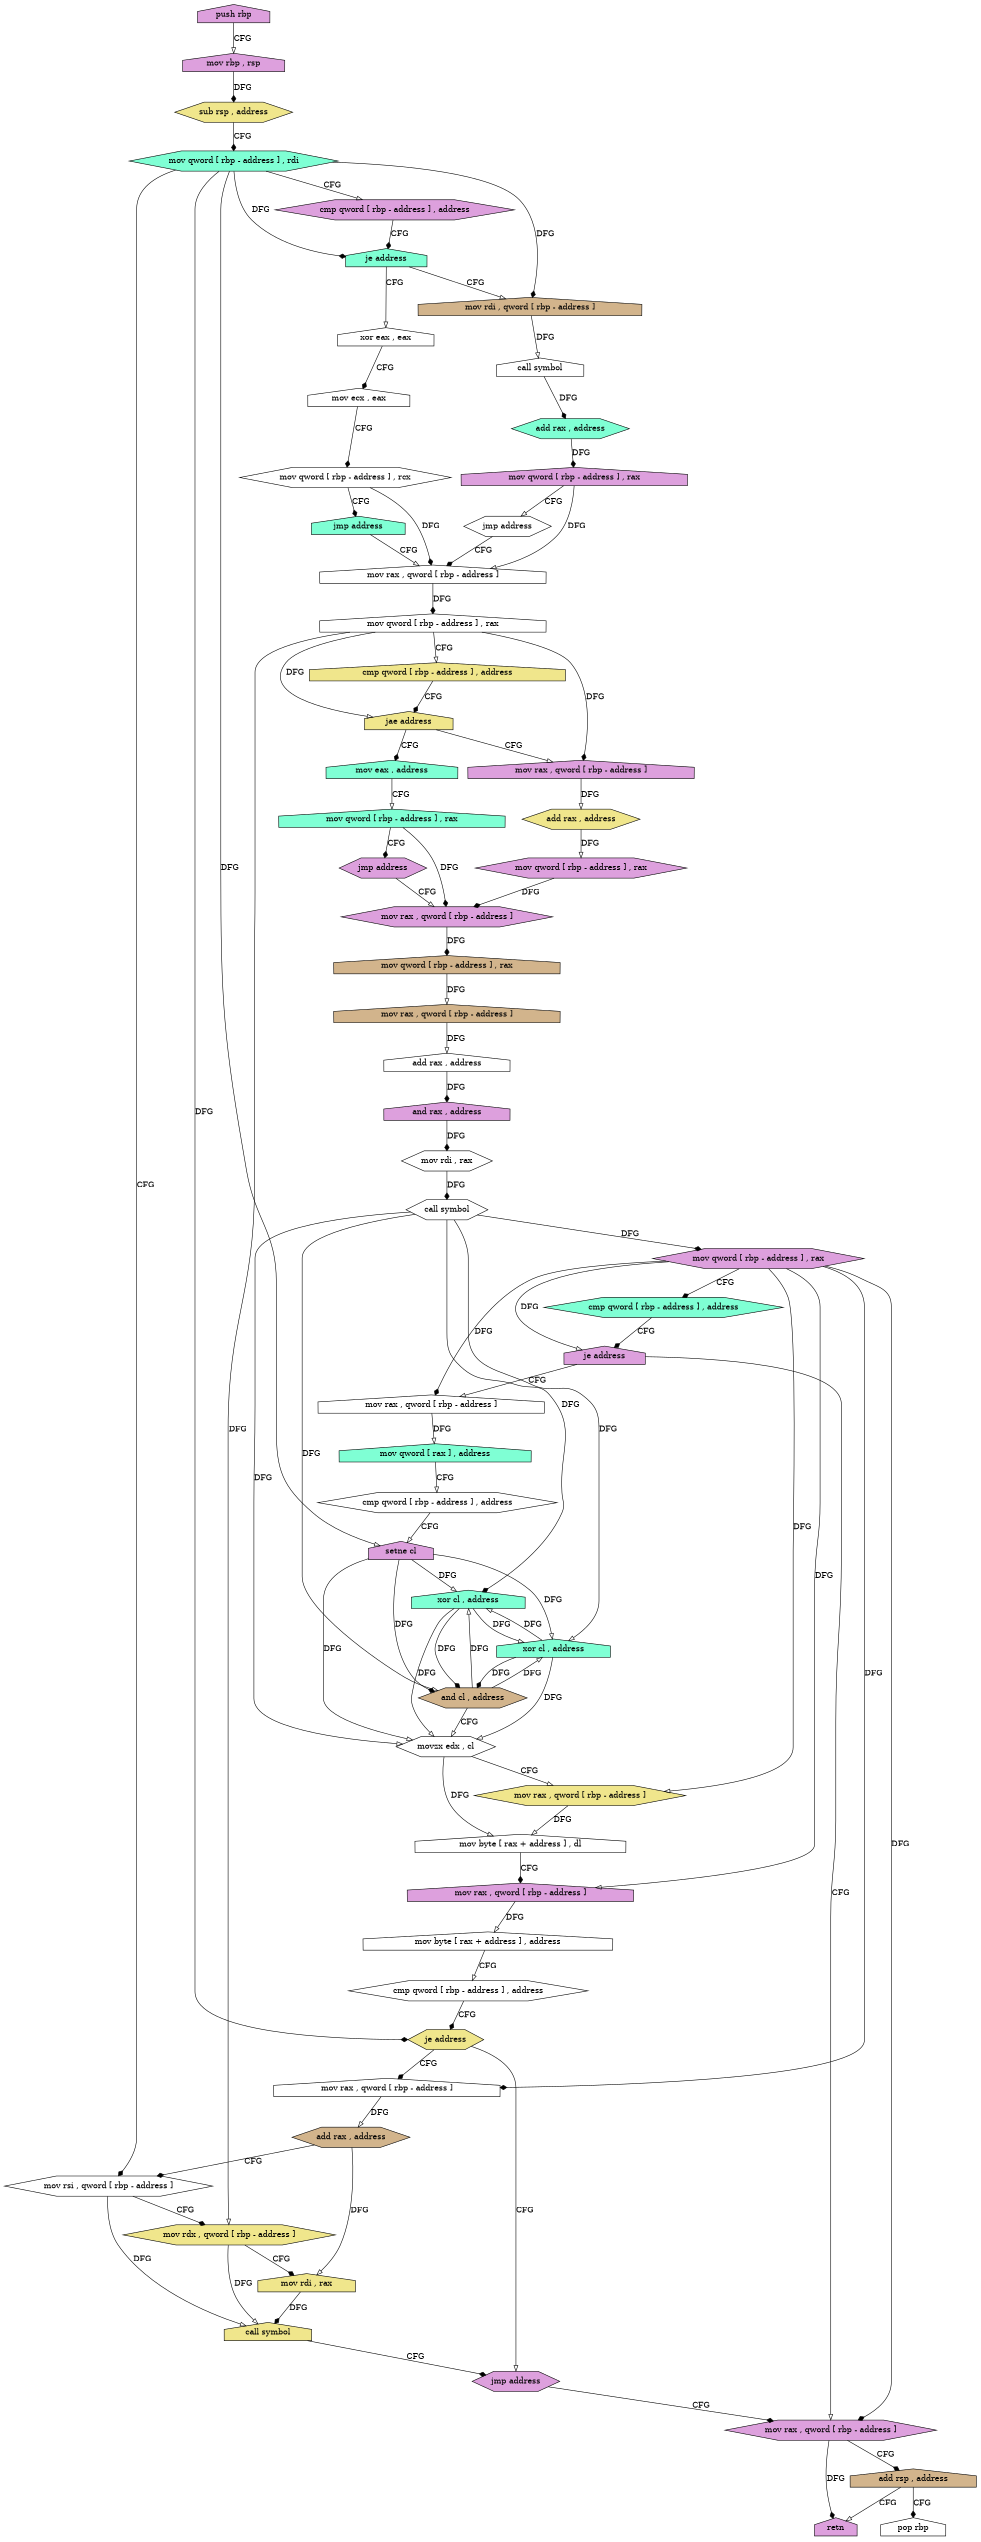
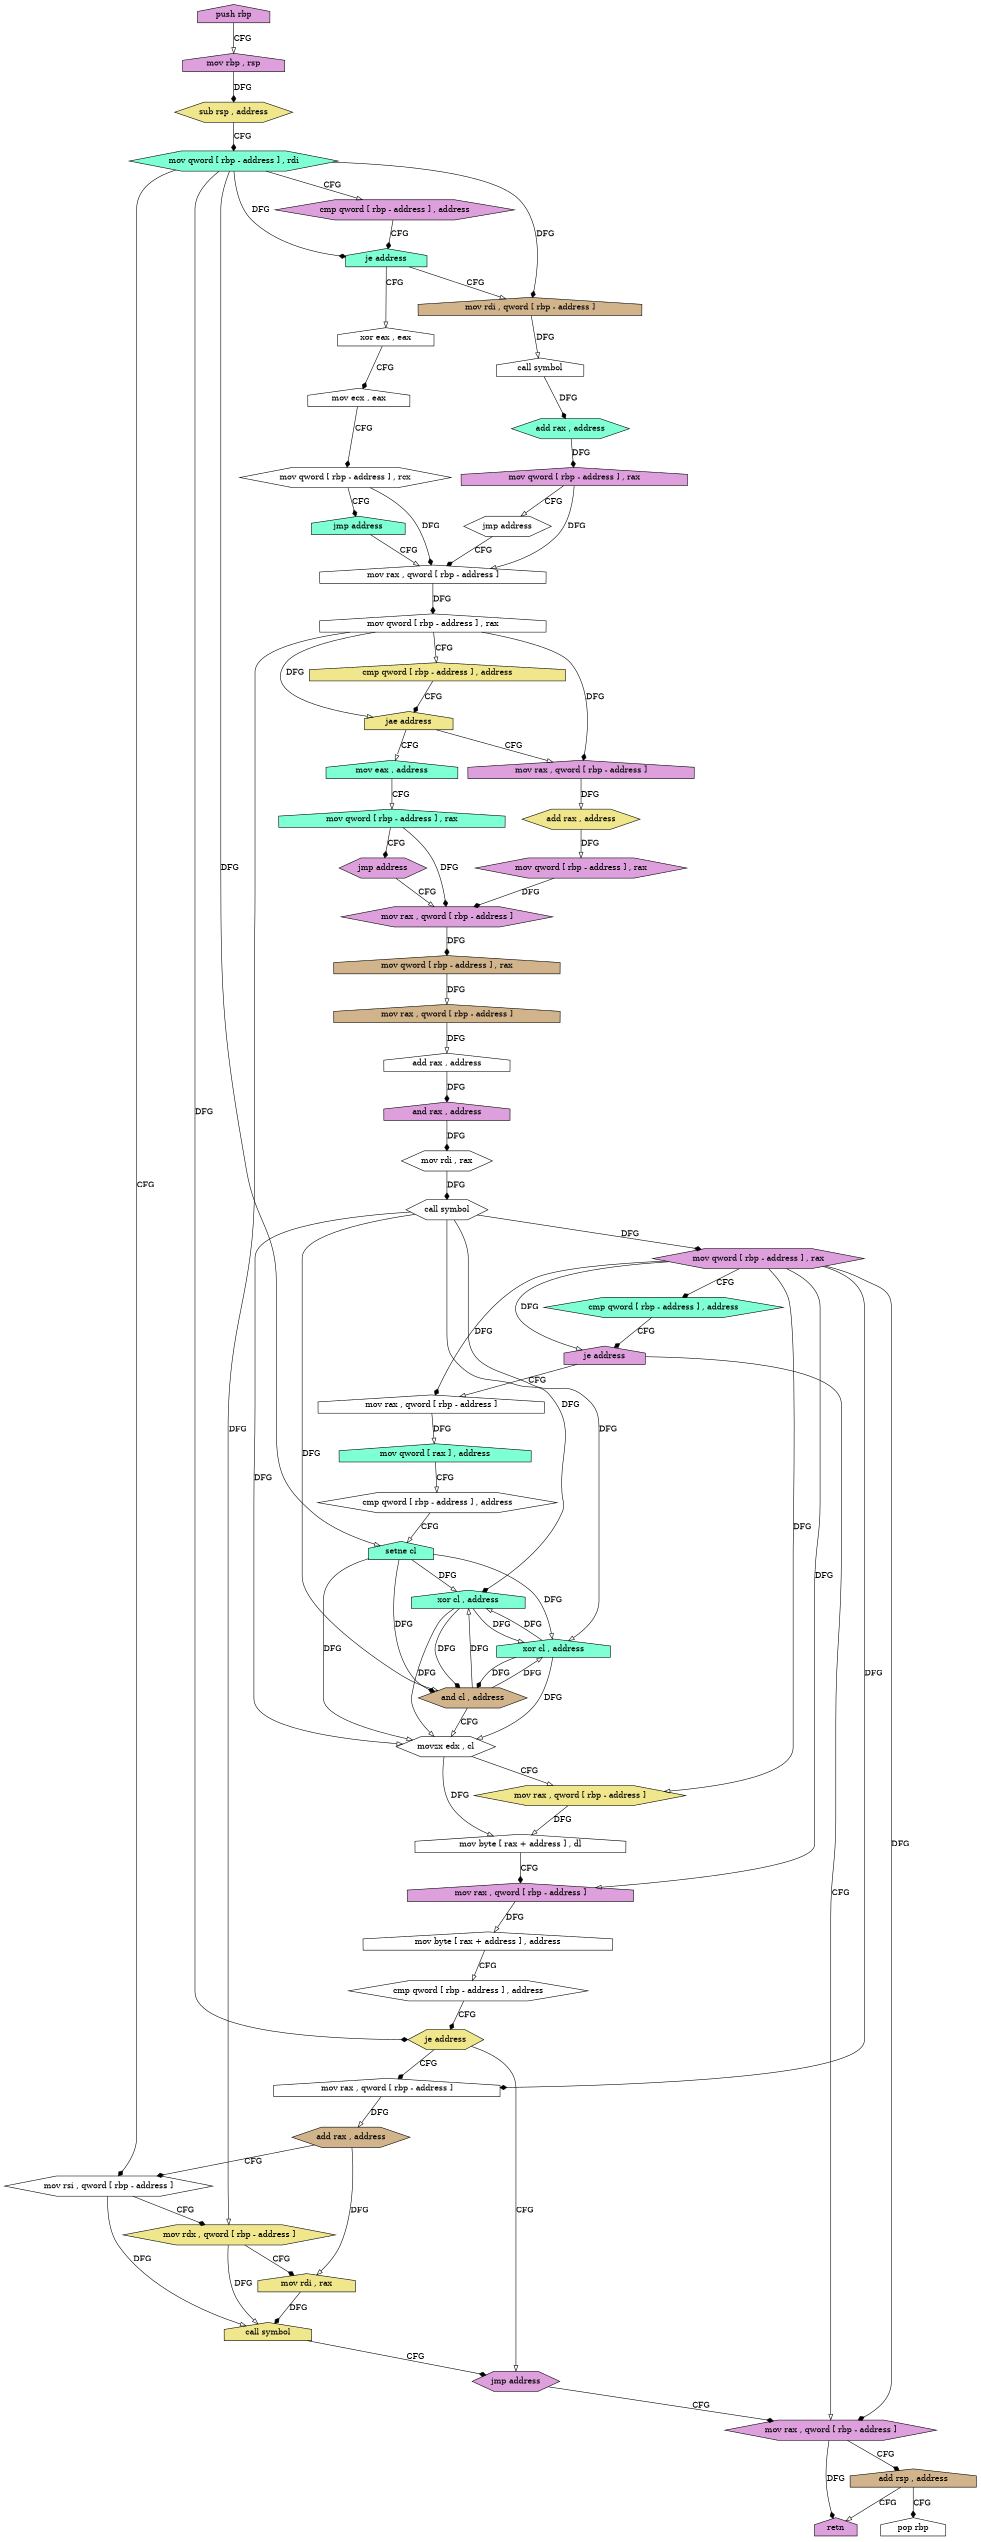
(402, 742) -> (402, 742)
(401, 1551) -> (401, 1551)
